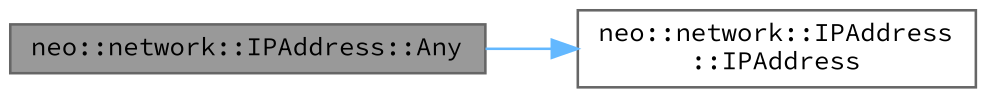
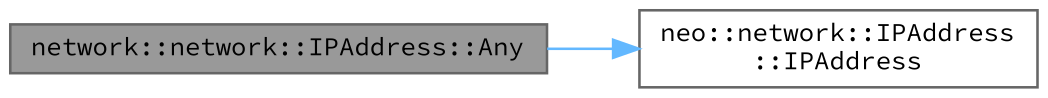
(248, 49) -> (279, 49)
